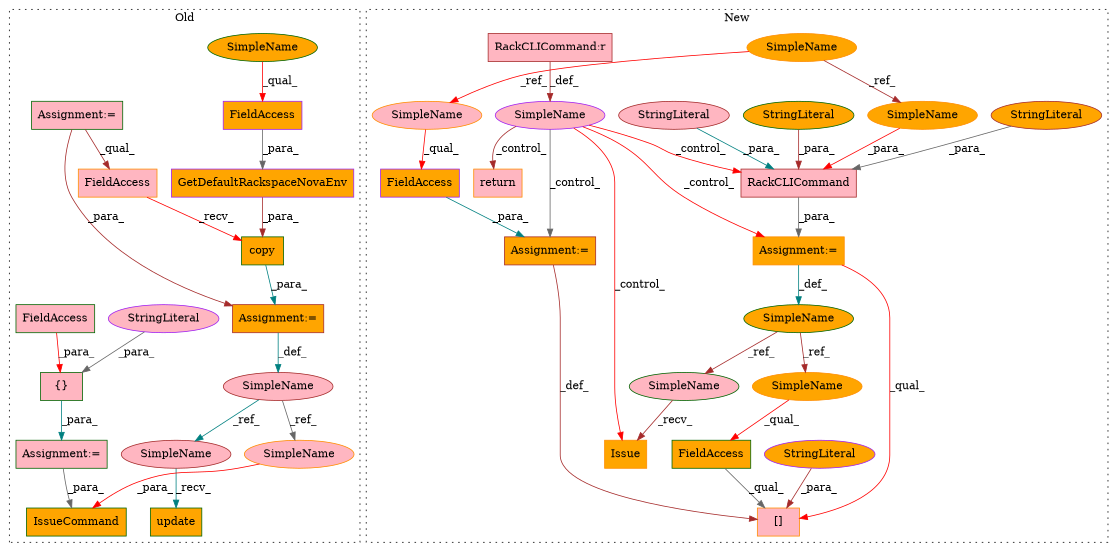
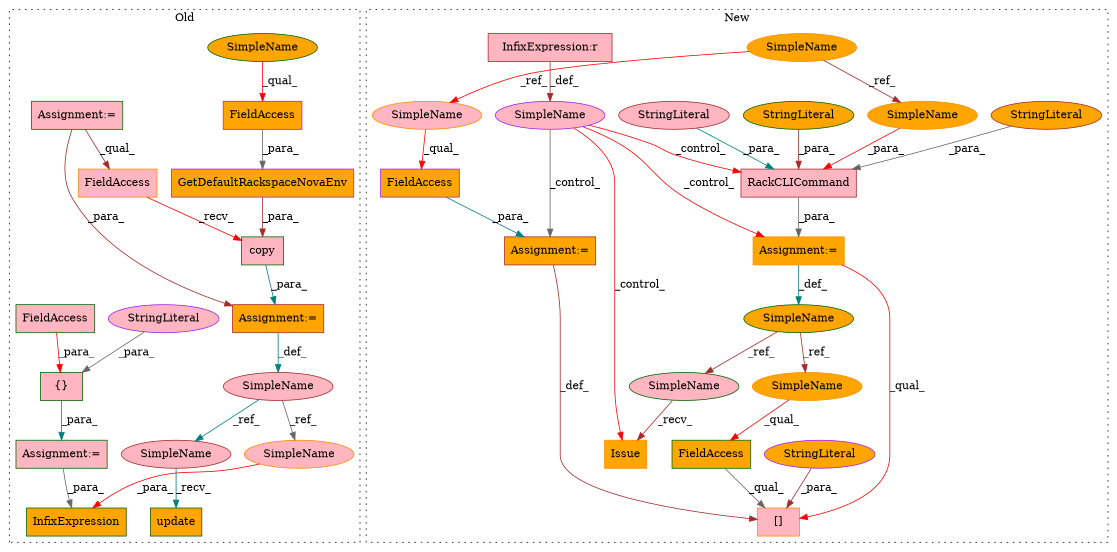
(550, 48) -> (550, 48)
(498, 183) -> none
(263, 251) -> (263, 251)
(76, 522) -> (76, 522)
